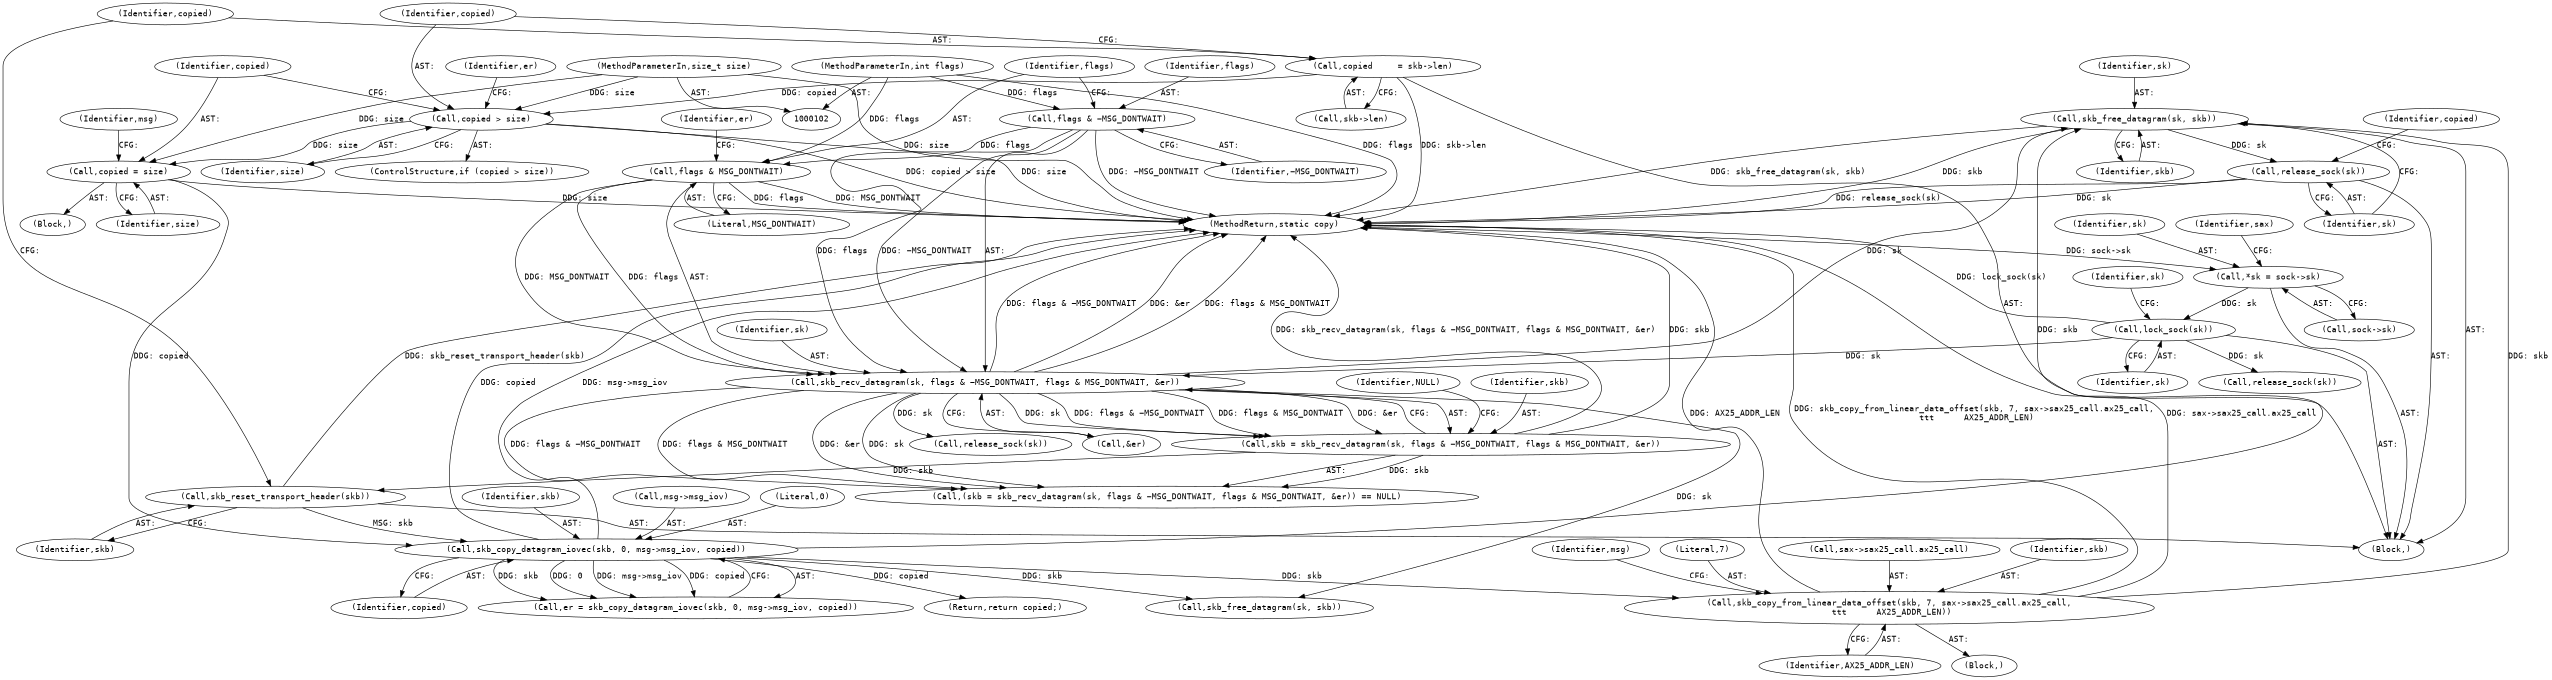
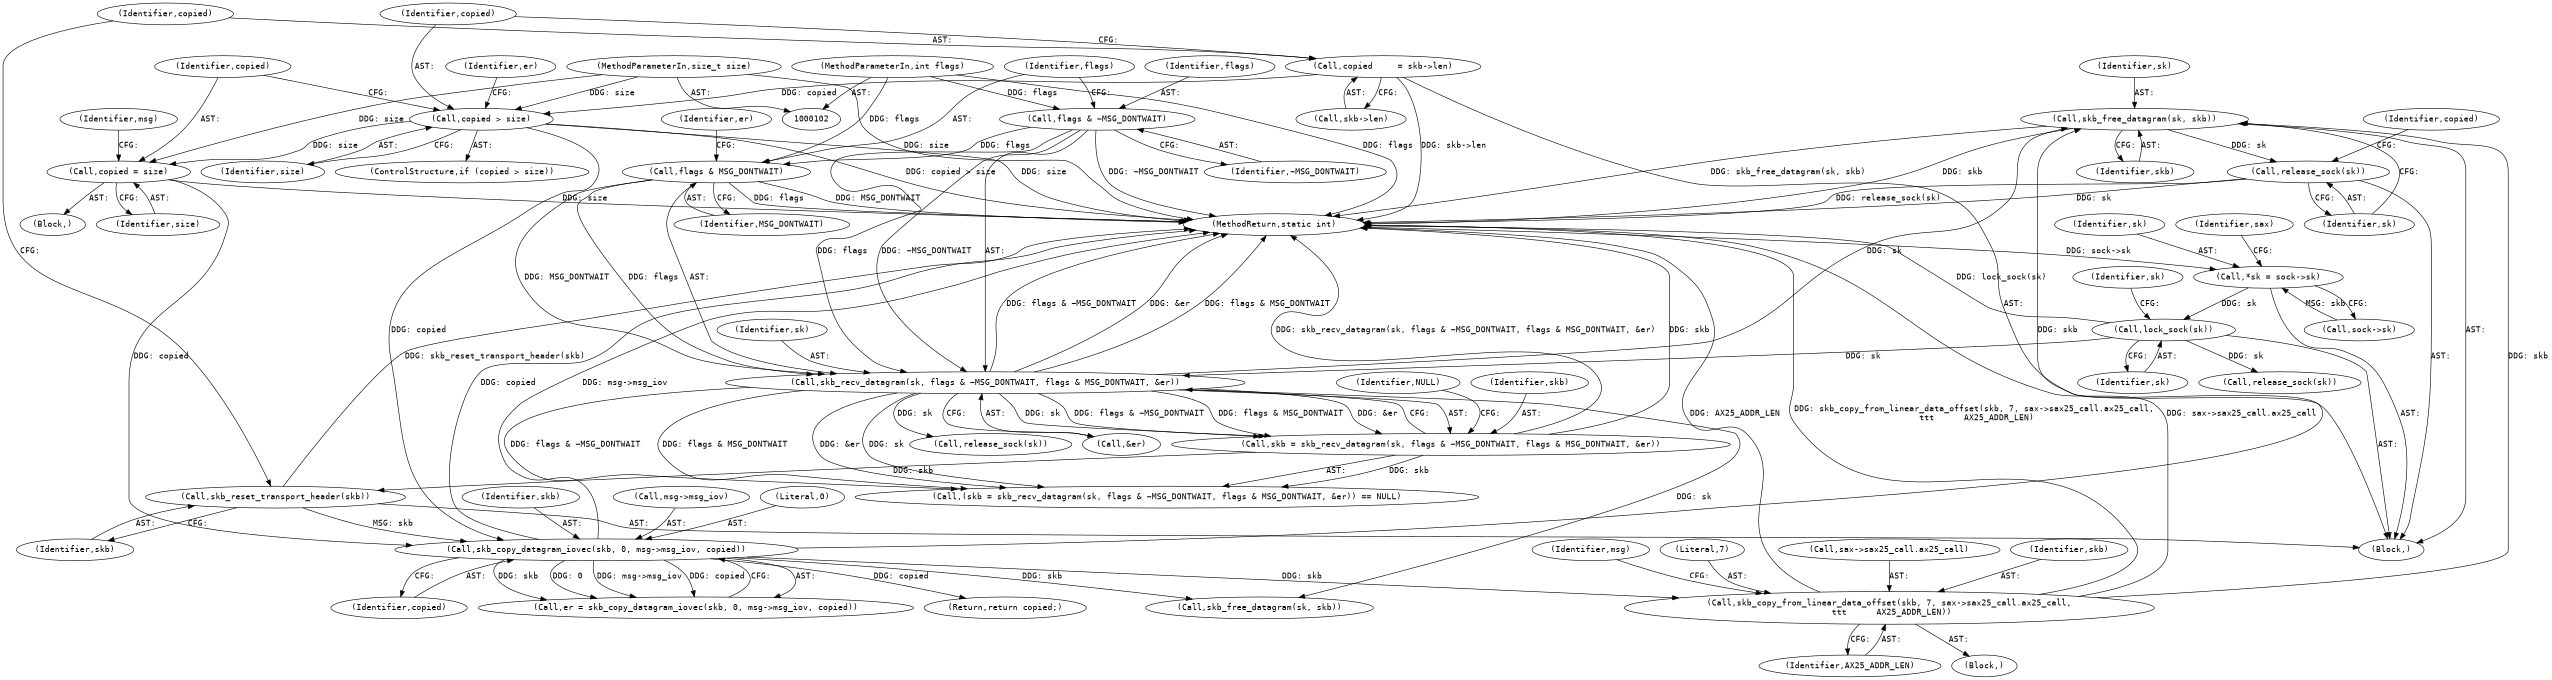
(762, 225) -> (762, 225)
(1274, 225) -> (1274, 225)
none -> (414, 282)
(2326, 304) -> (2326, 304)
